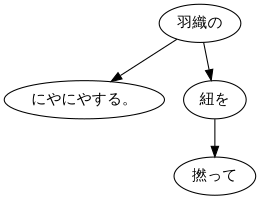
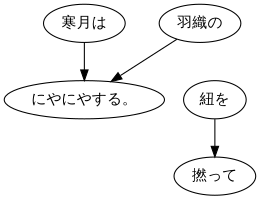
none -> (84, 23)
(206, 56) -> none
